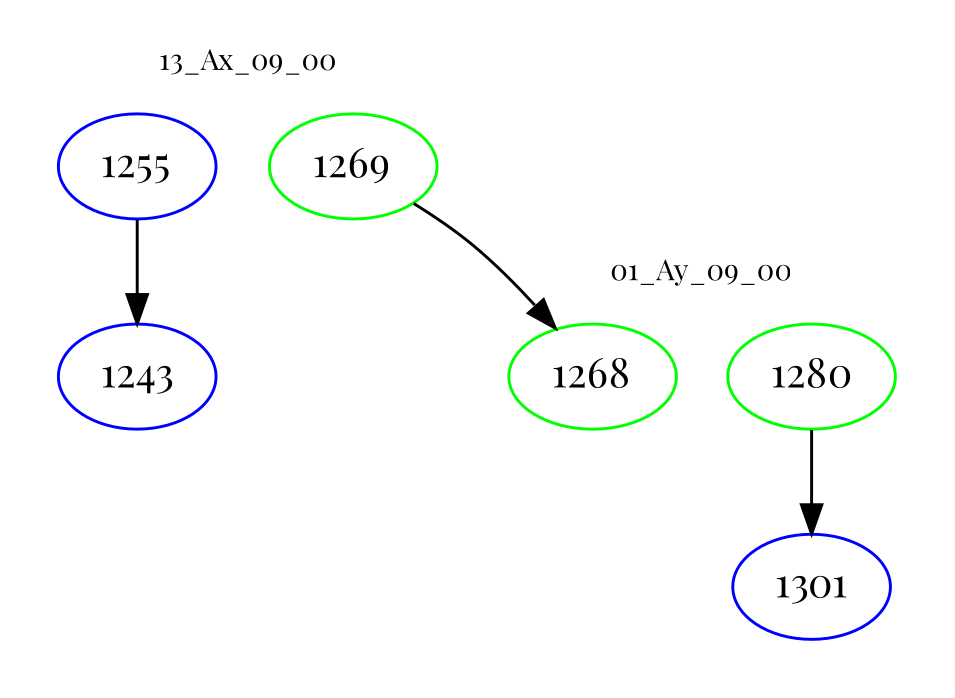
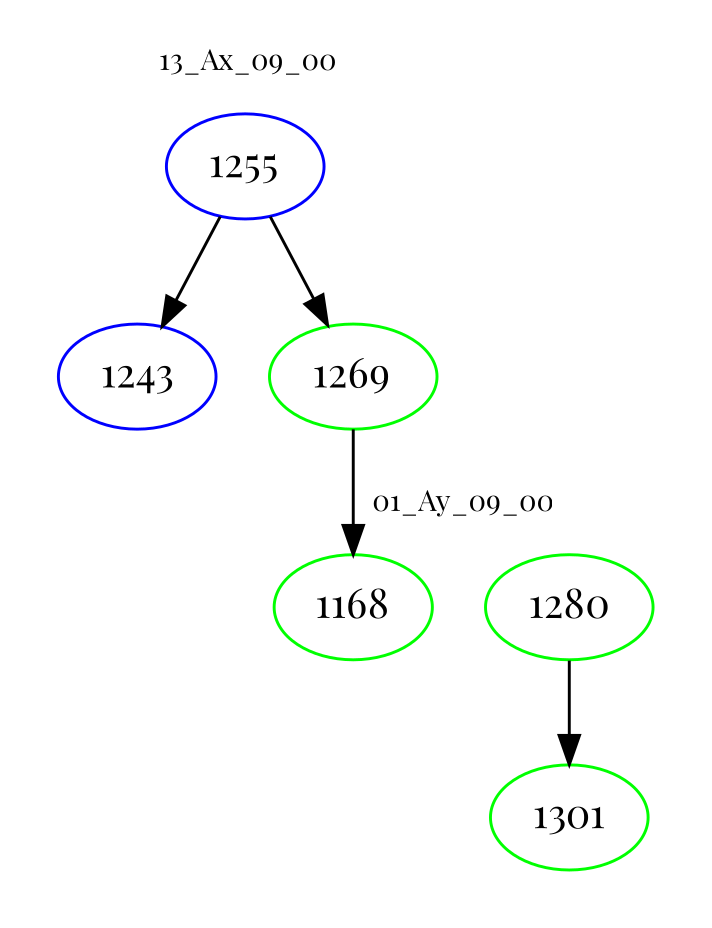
none -> (292, 258)
(593, 377) -> (353, 607)
(812, 587) -> (569, 817)
